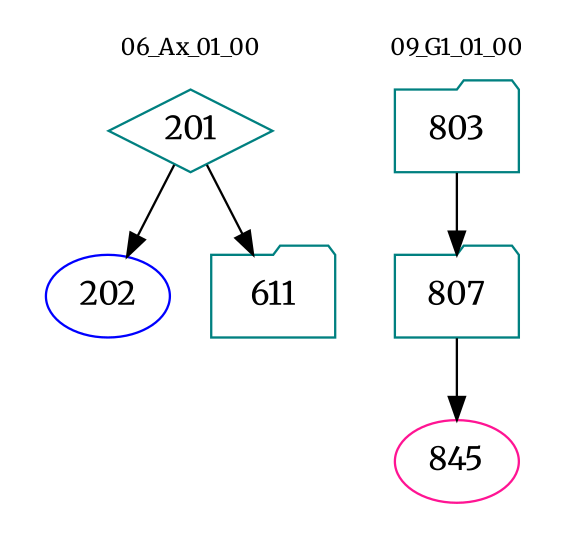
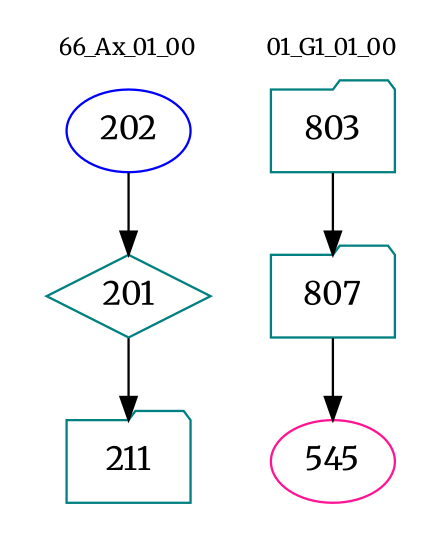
(191, 49) -> (129, 49)
(457, 49) -> (333, 49)
(156, 200) -> (129, 202)
(273, 296) -> (129, 461)
(457, 461) -> (333, 461)
